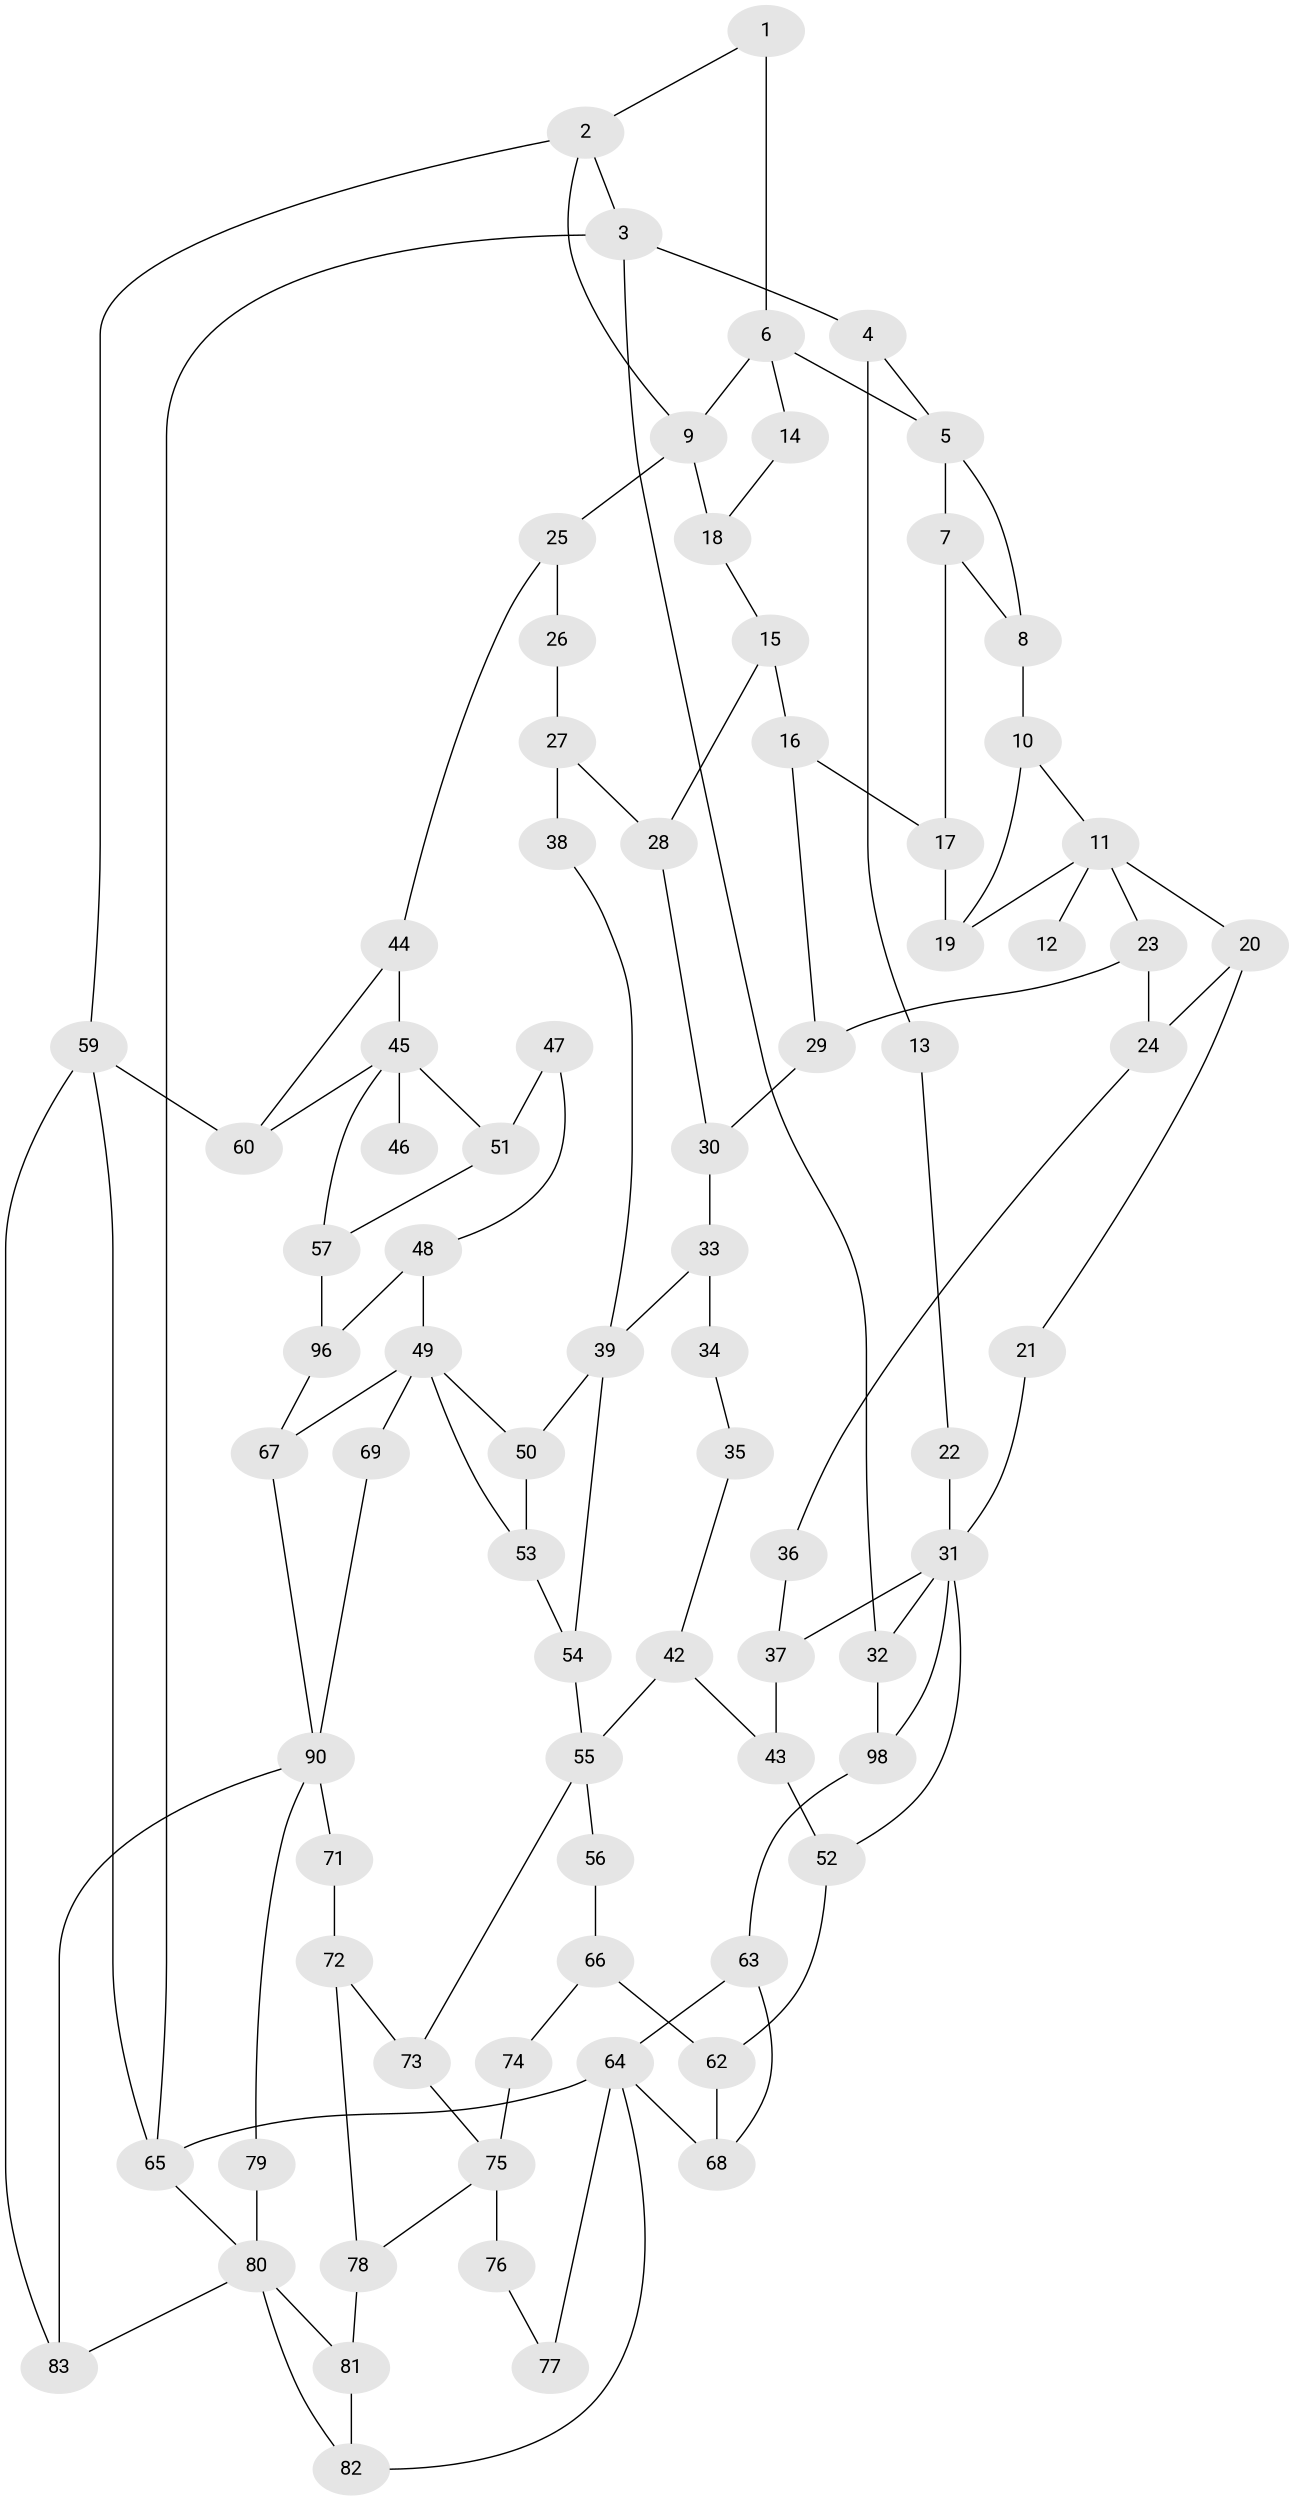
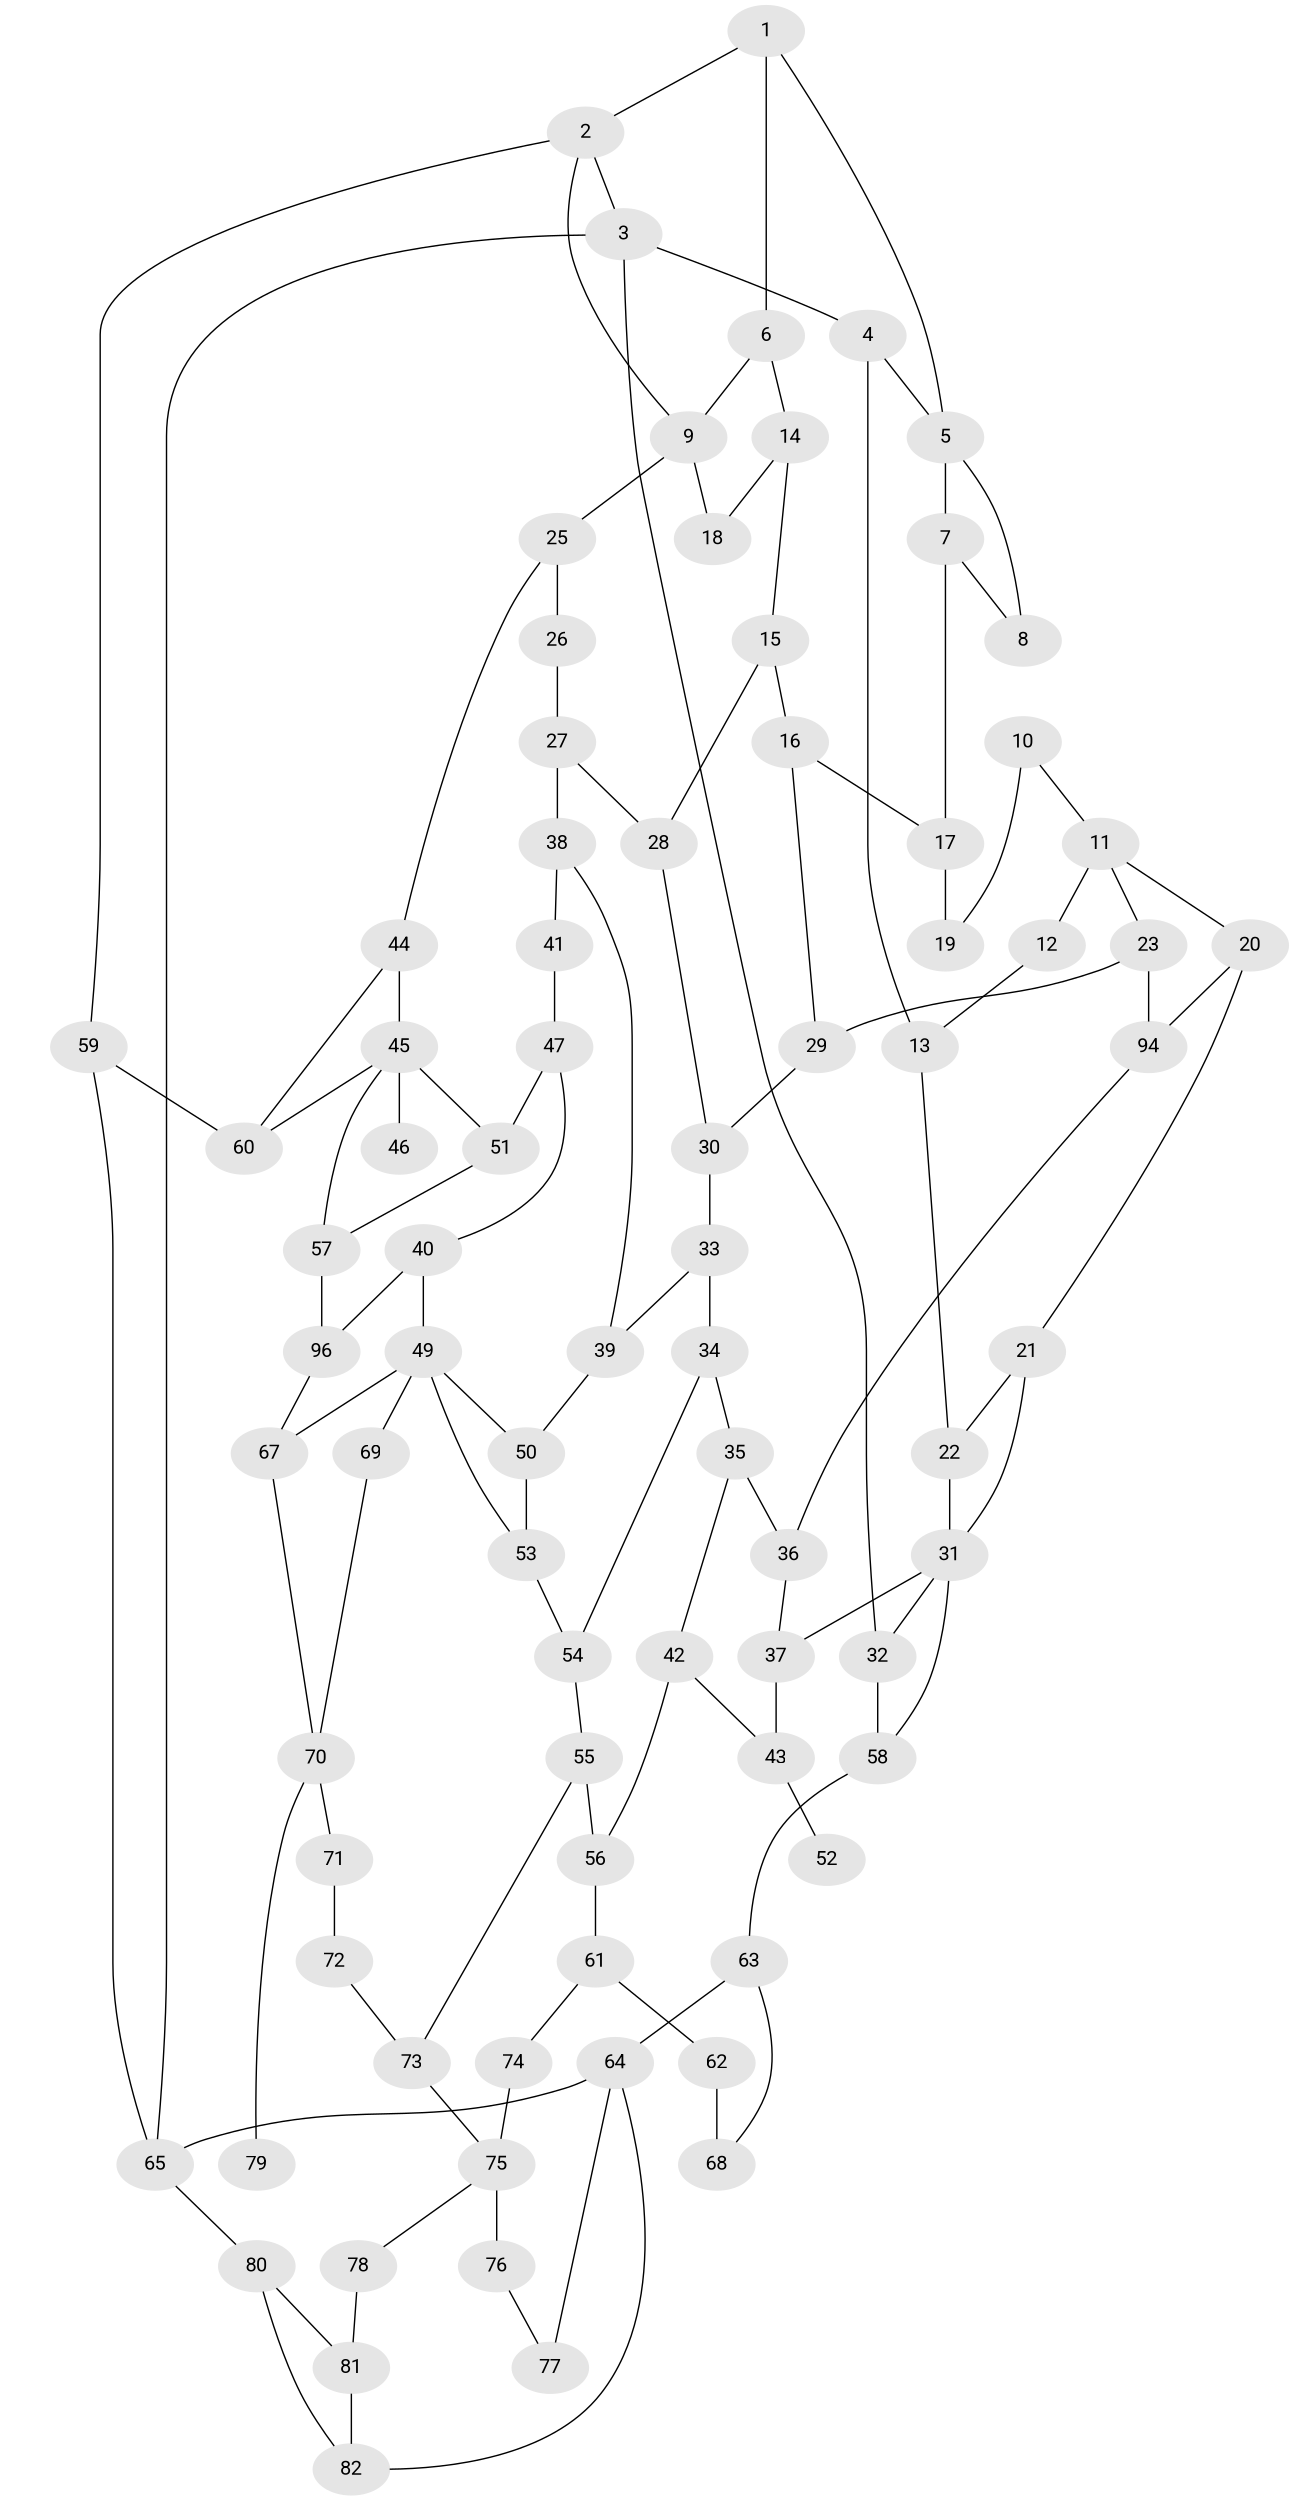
(856, 386) -> (881, 225)
(742, 590) -> (780, 539)
(1023, 692) -> none
(1023, 895) -> none
none -> (555, 945)
none -> (997, 986)
(1149, 1047) -> (1149, 1047)
(423, 1250) -> (423, 1250)
none -> (988, 1403)
(589, 1504) -> (641, 1504)
none -> (762, 1504)
(629, 1707) -> (644, 1761)
(951, 1731) -> none
(316, 1758) -> (316, 1758)
(878, 1758) -> (878, 1758)
(595, 1961) -> (595, 1961)
(806, 1976) -> none
(345, 2101) -> none
(666, 2114) -> none
(257, 2216) -> none
(59, 2368) -> none
